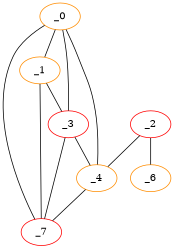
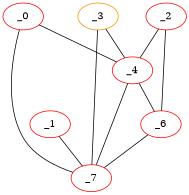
(60, 16) -> (23, 16)
(50, 43) -> none
(40, 70) -> (50, 124)
(68, 70) -> none
(54, 97) -> none
none -> (147, 97)
(68, 124) -> (98, 16)
none -> (126, 151)
(97, 178) -> (133, 70)
(151, 178) -> (161, 124)
